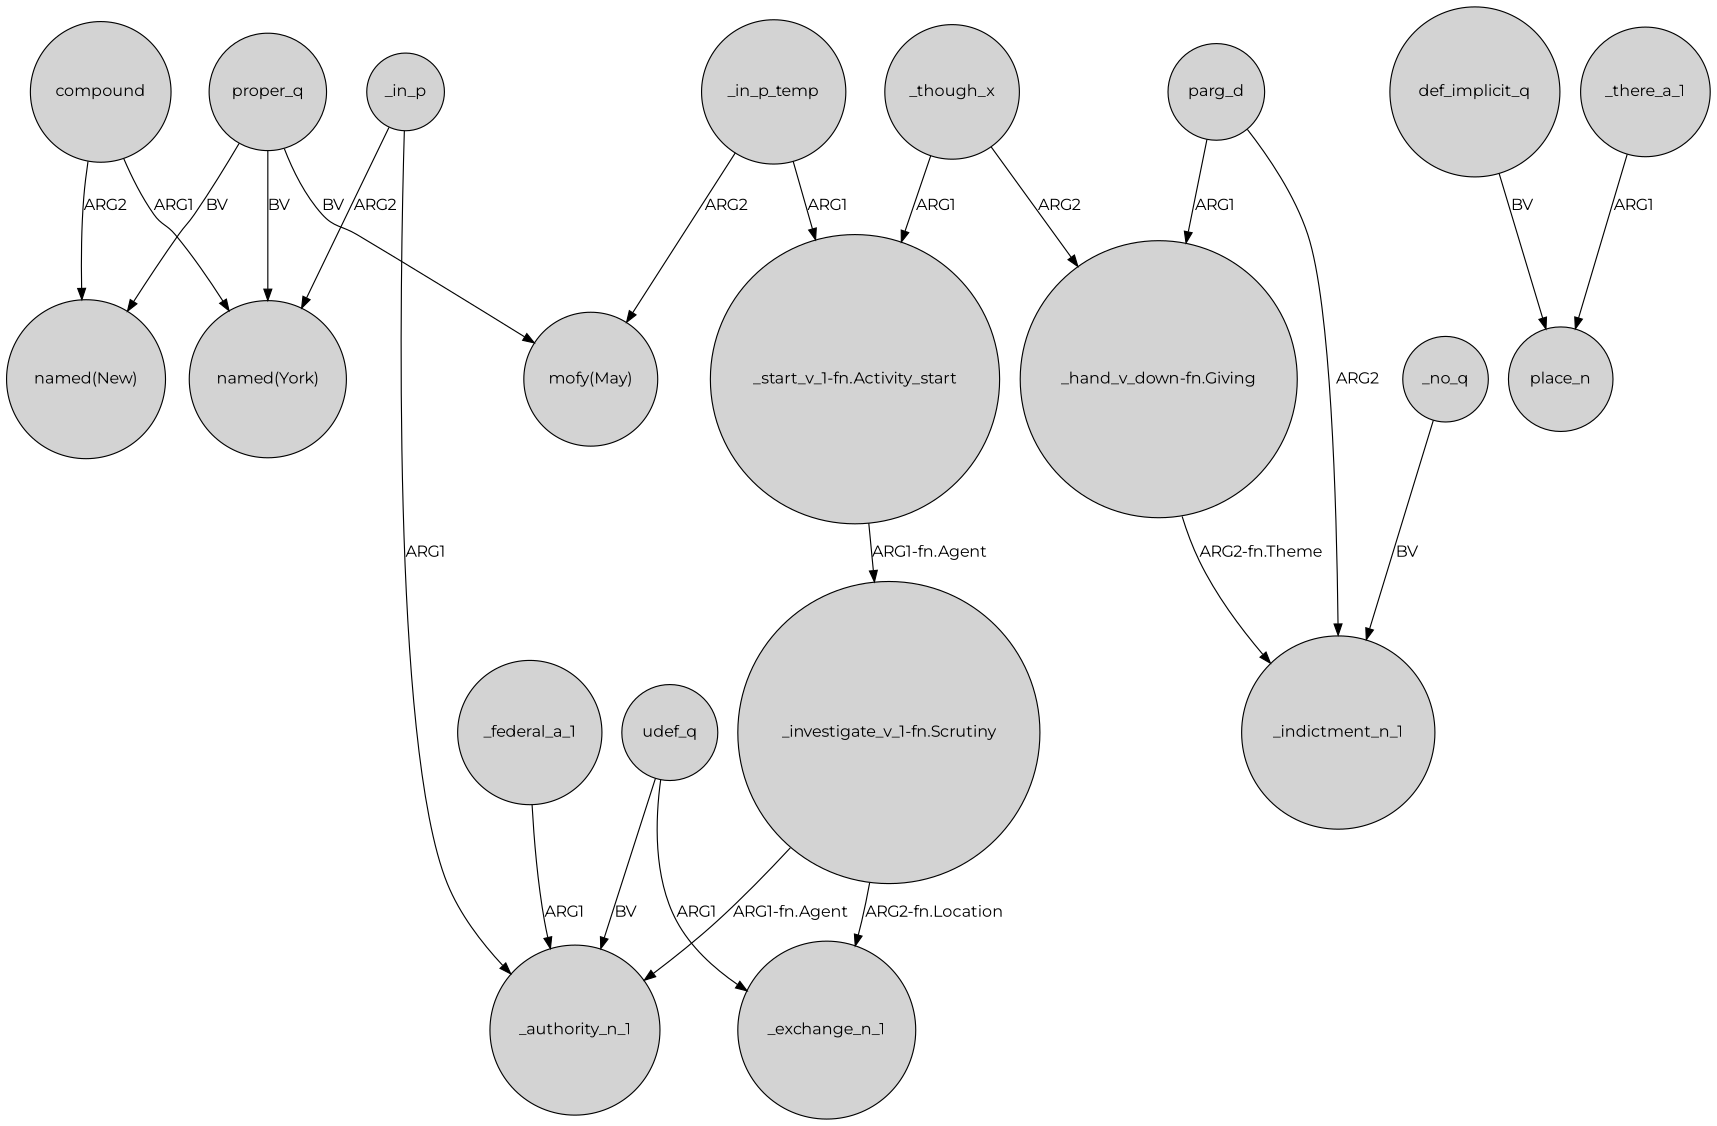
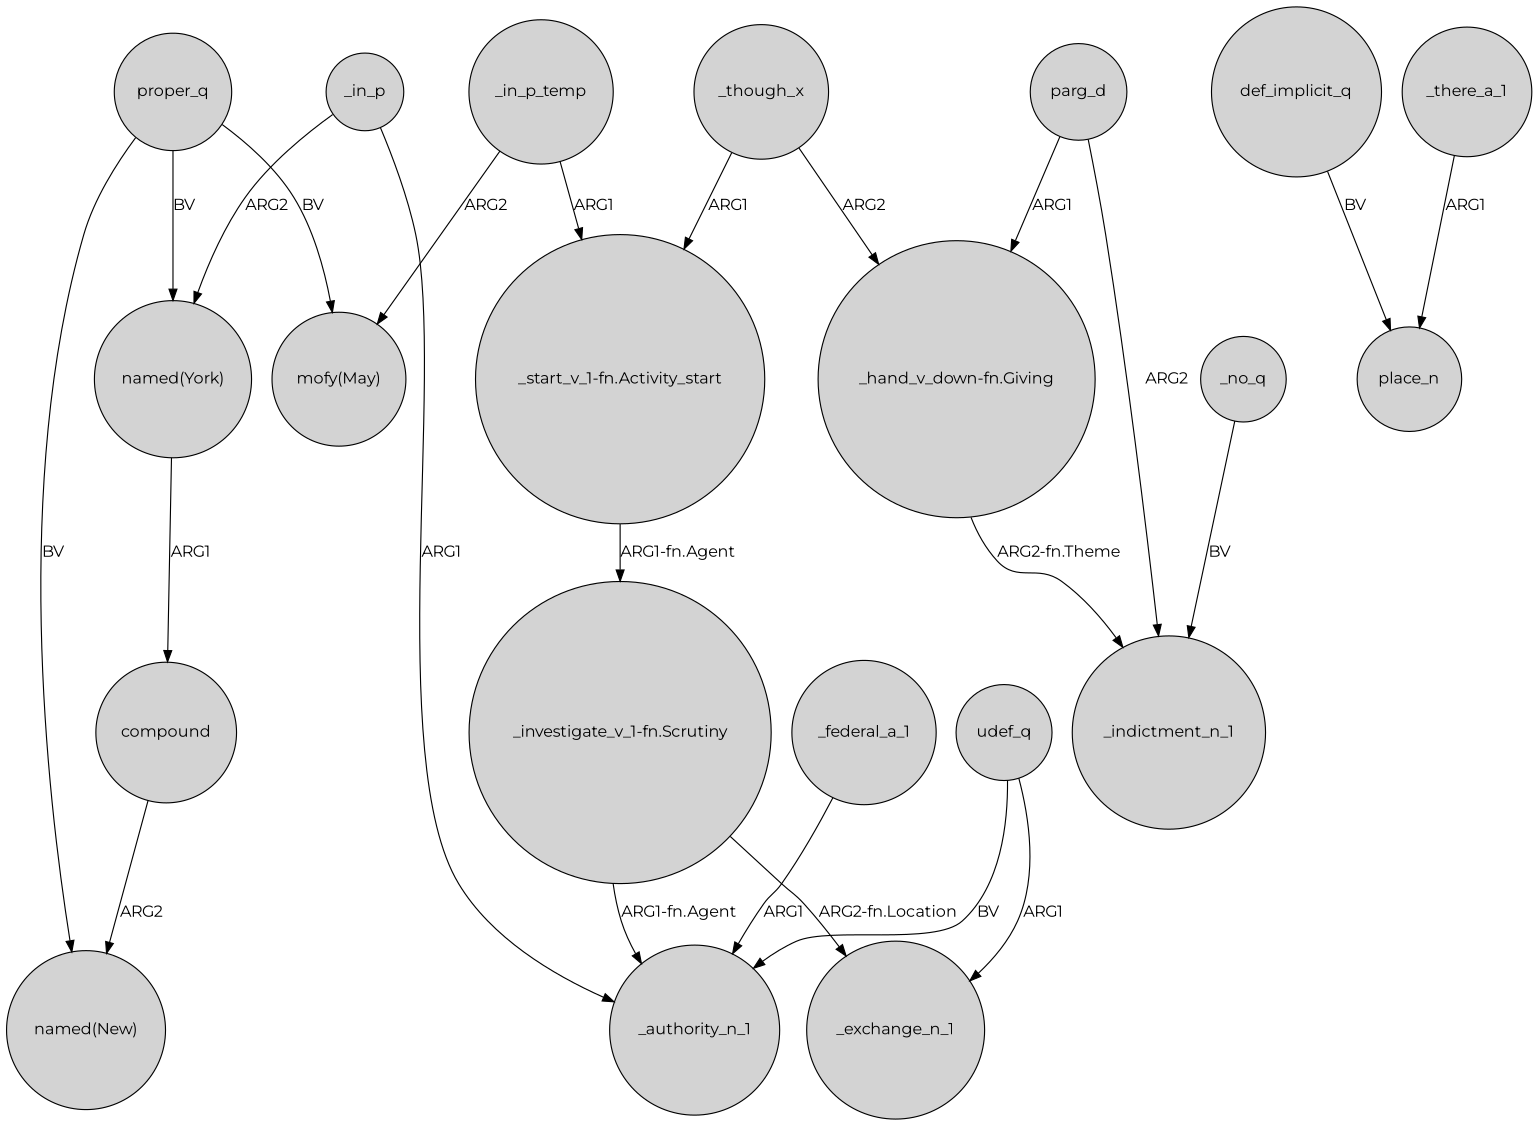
(171, 230) -> (170, 554)
